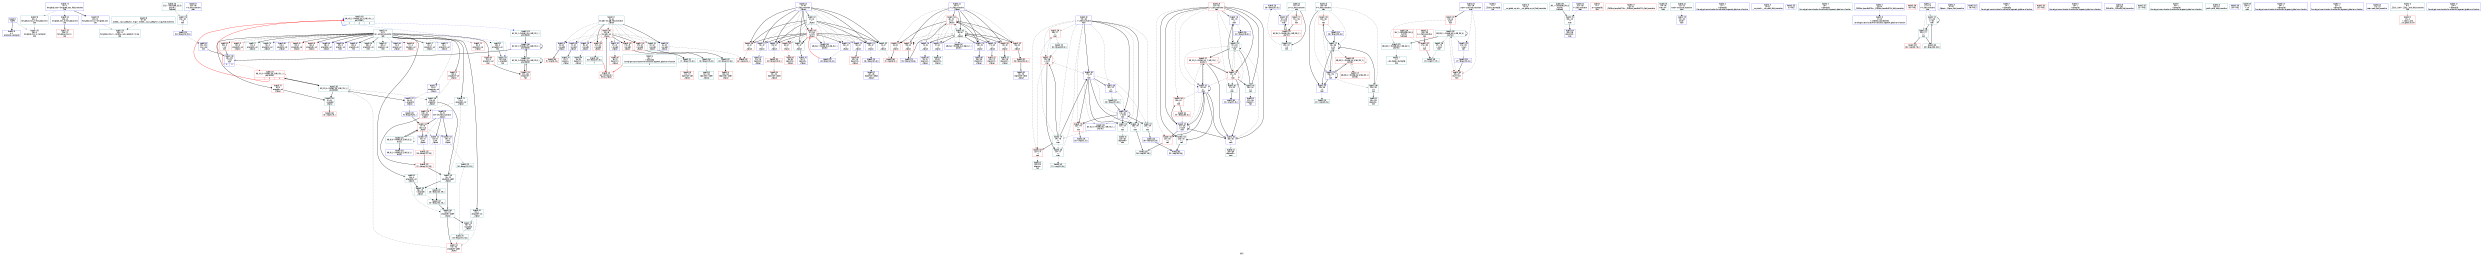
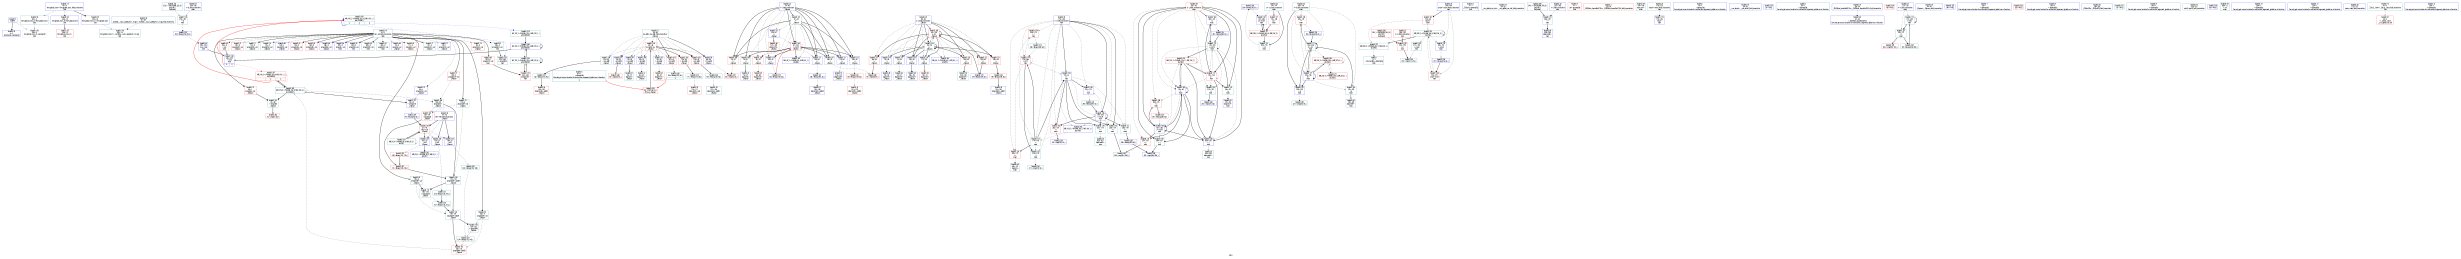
(835, 37) -> (784, 40)
(399, 146) -> (425, 148)
